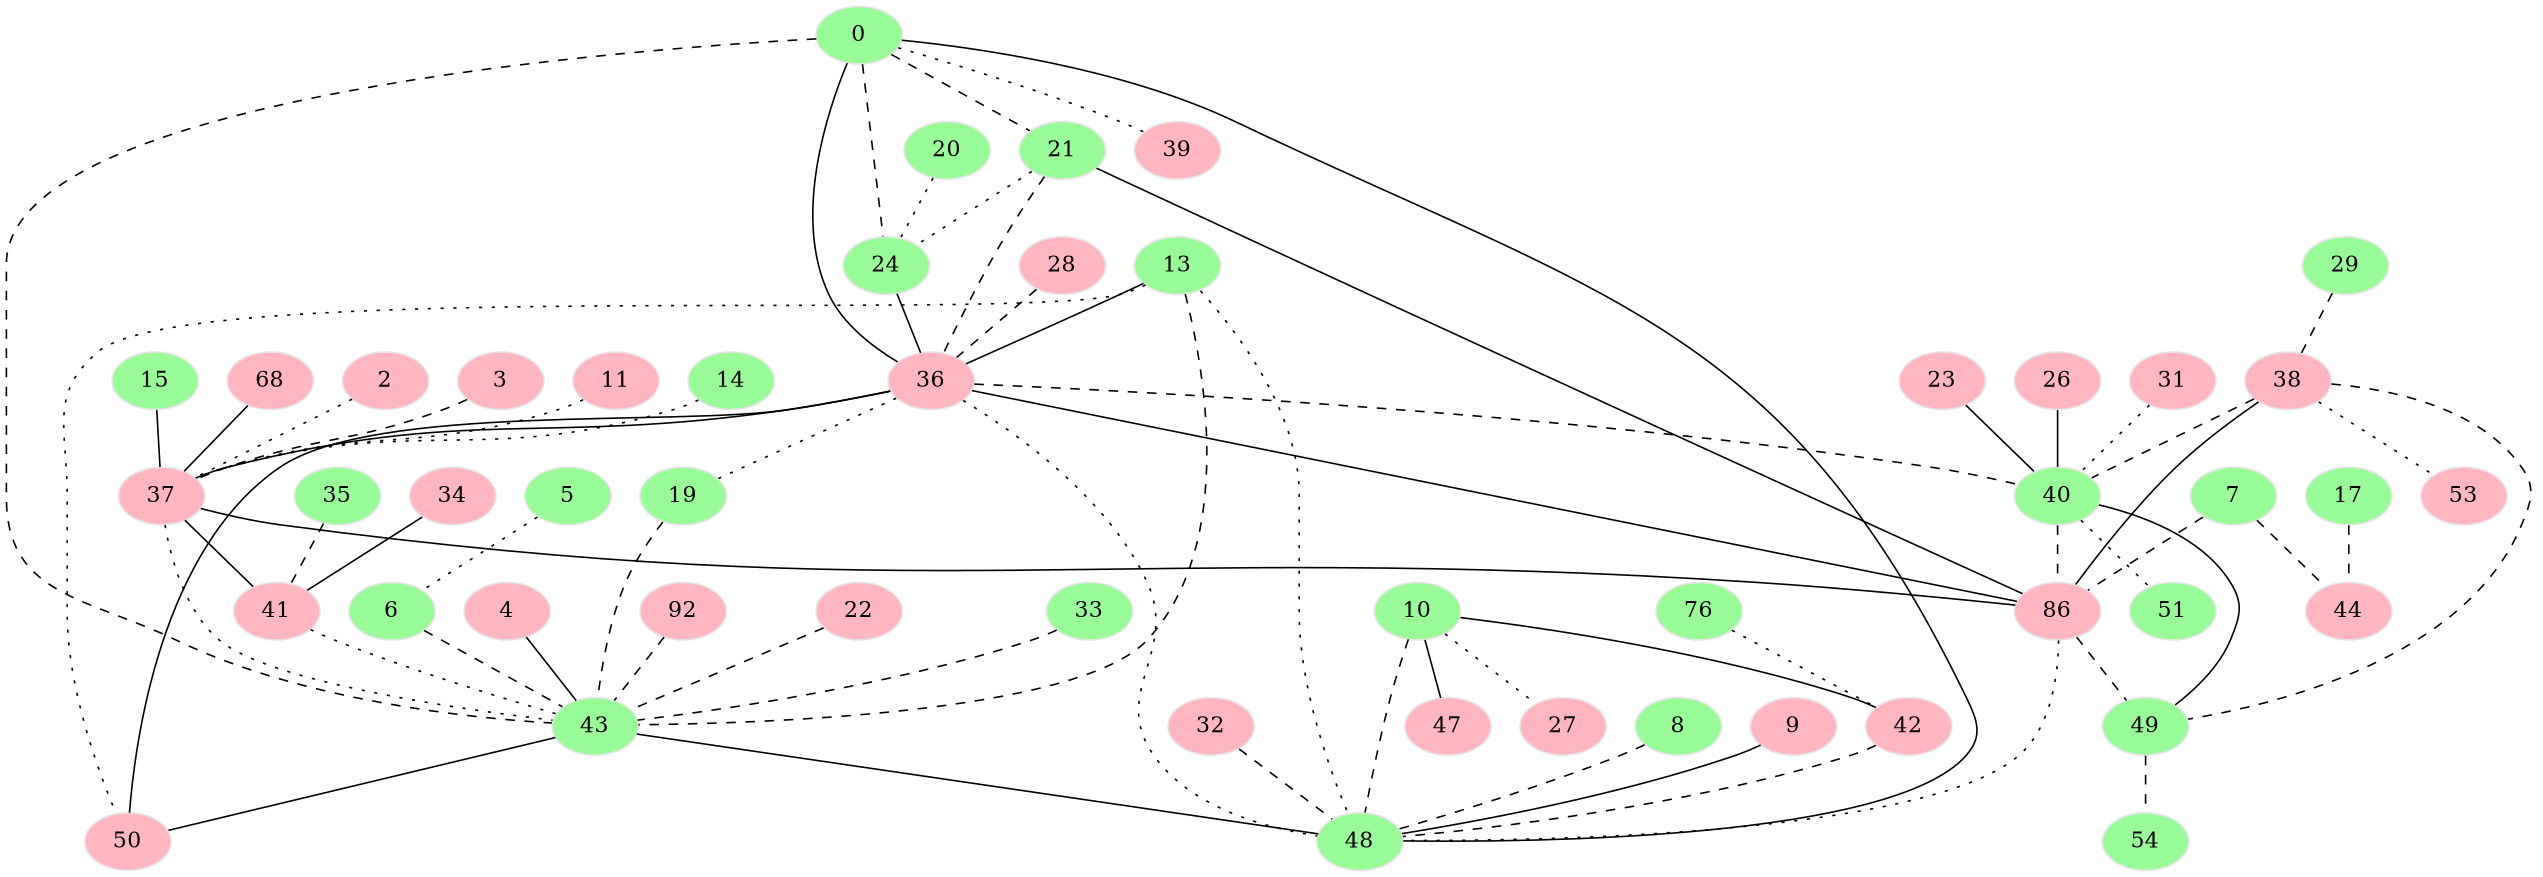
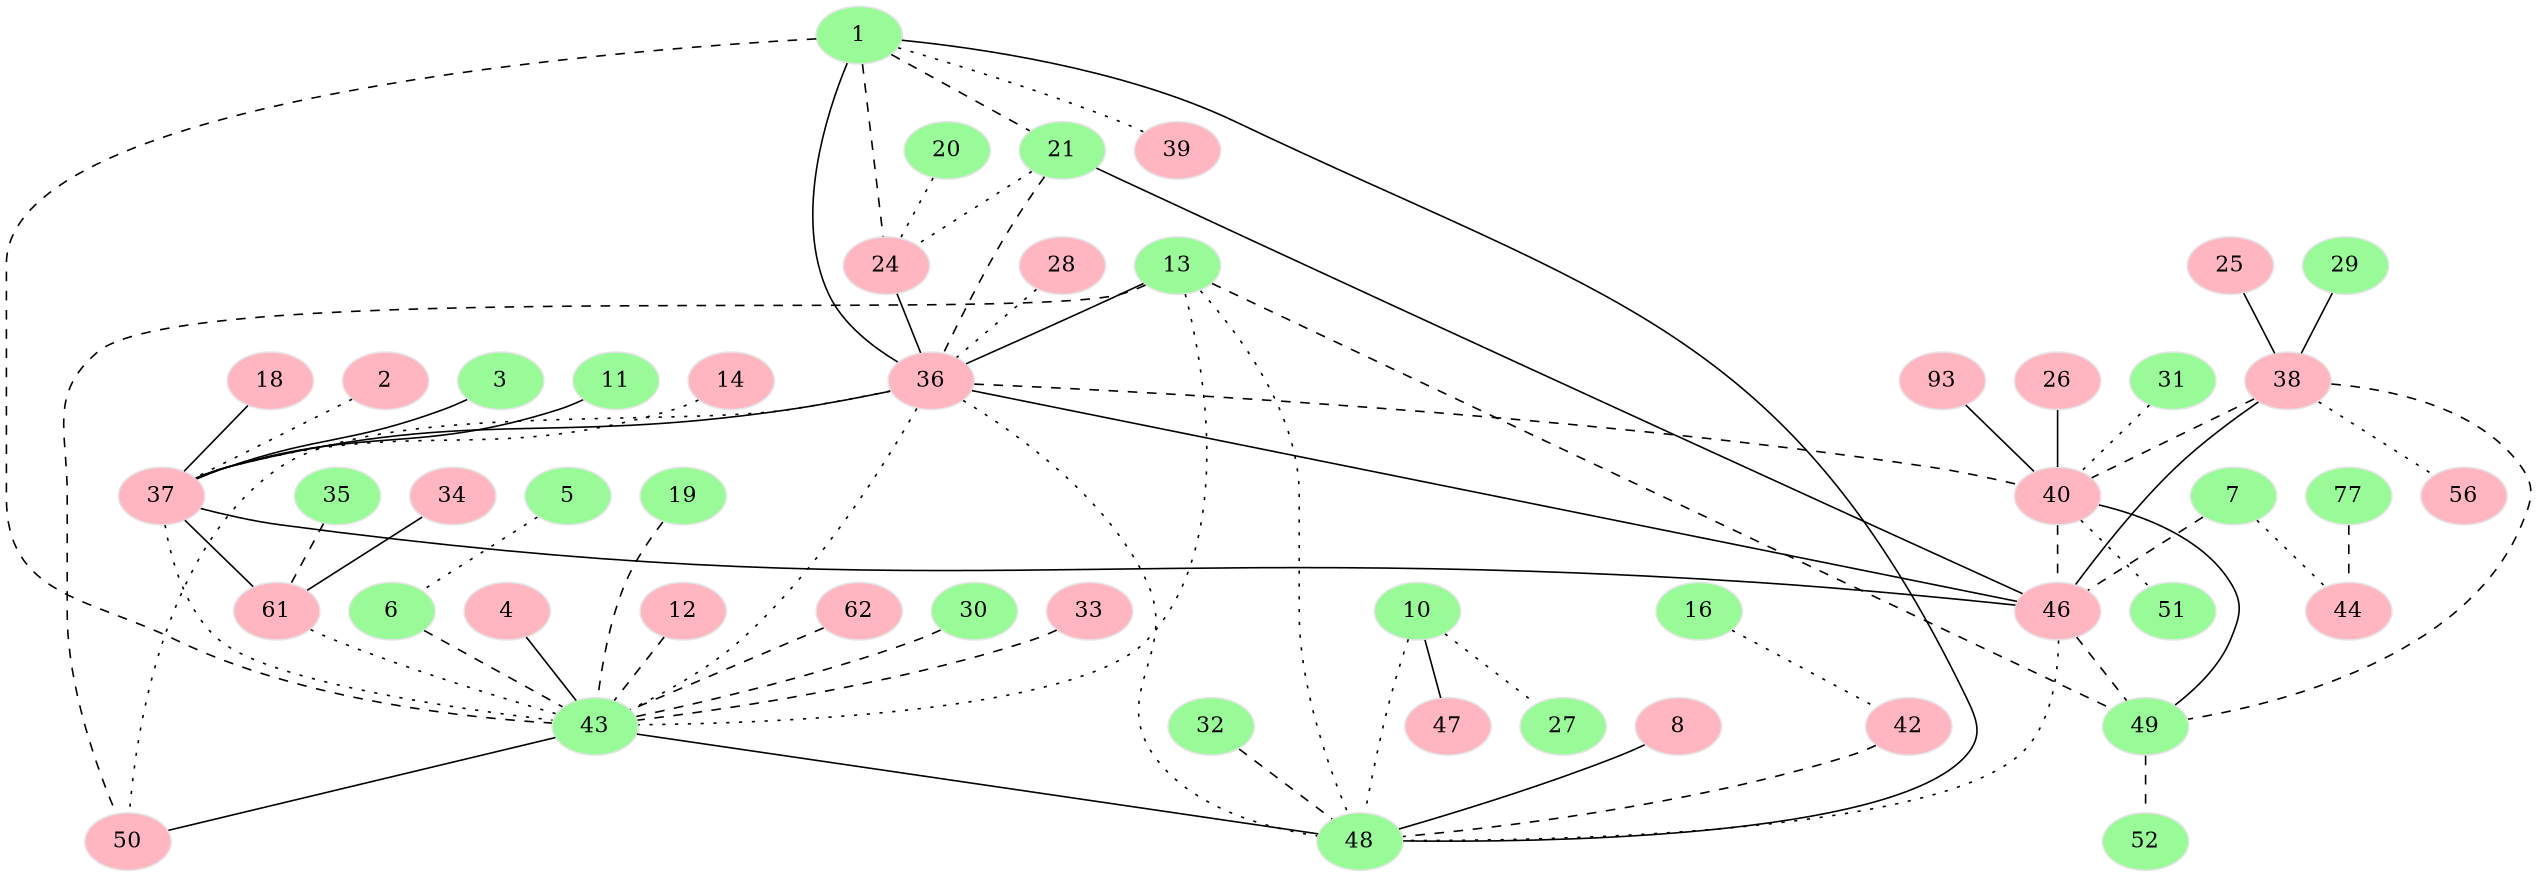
(859, 35) -> (859, 35)
(886, 266) -> (886, 266)
none -> (2230, 266)
(381, 311) -> (381, 311)
(997, 323) -> (997, 323)
(2317, 323) -> (2317, 323)
(155, 381) -> none
(270, 381) -> (270, 381)
(501, 381) -> (501, 381)
(616, 381) -> (616, 381)
(731, 381) -> (731, 381)
(1942, 381) -> (1942, 381)
(2173, 381) -> (2173, 381)
(807, 438) -> (797, 582)
(332, 440) -> (332, 440)
(390, 440) -> (390, 440)
(272, 474) -> (272, 474)
none -> (1662, 496)
(2058, 496) -> (2058, 496)
(2349, 496) -> (2349, 496)
(2464, 496) -> (2464, 496)
(2291, 553) -> (2291, 553)
(277, 611) -> (277, 611)
(683, 611) -> (683, 611)
(859, 611) -> (859, 611)
none -> (974, 611)
(1090, 611) -> (1090, 611)
(1699, 611) -> (1699, 611)
(2058, 611) -> (2058, 611)
(1671, 651) -> none
(1076, 677) -> (1076, 677)
(1384, 725) -> (1384, 725)
(1211, 726) -> (1211, 726)
(1563, 726) -> (1563, 726)
(1678, 726) -> (1678, 726)
(1794, 726) -> none
(1523, 790) -> (1523, 790)
(2146, 842) -> (2146, 842)
